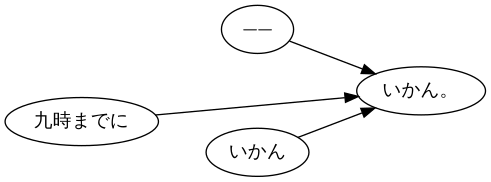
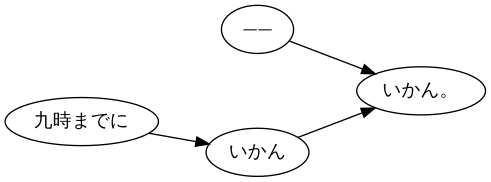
(250, 106) -> (172, 137)
